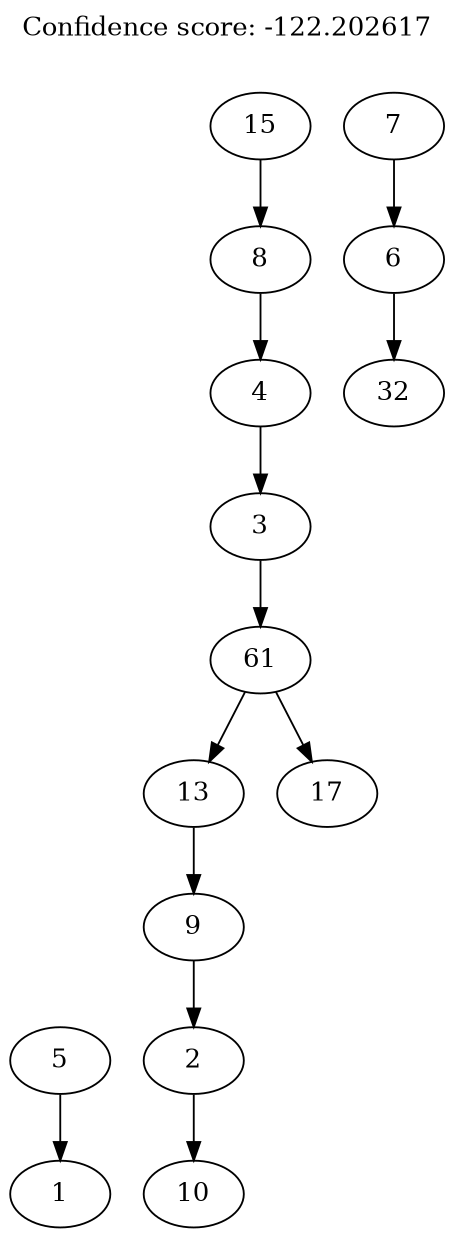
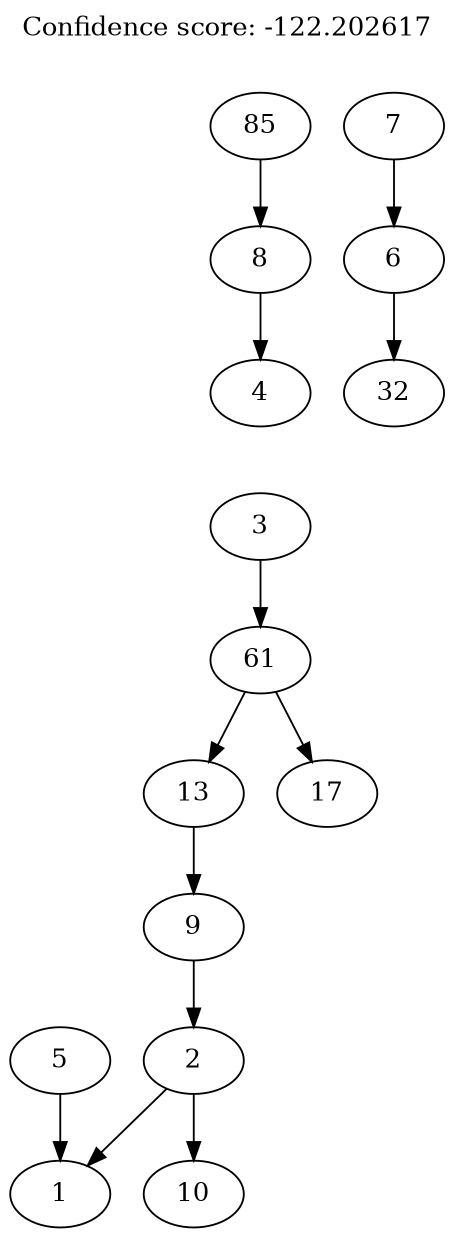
(261, 126) -> (261, 126)
(261, 451) -> none
none -> (134, 1121)
